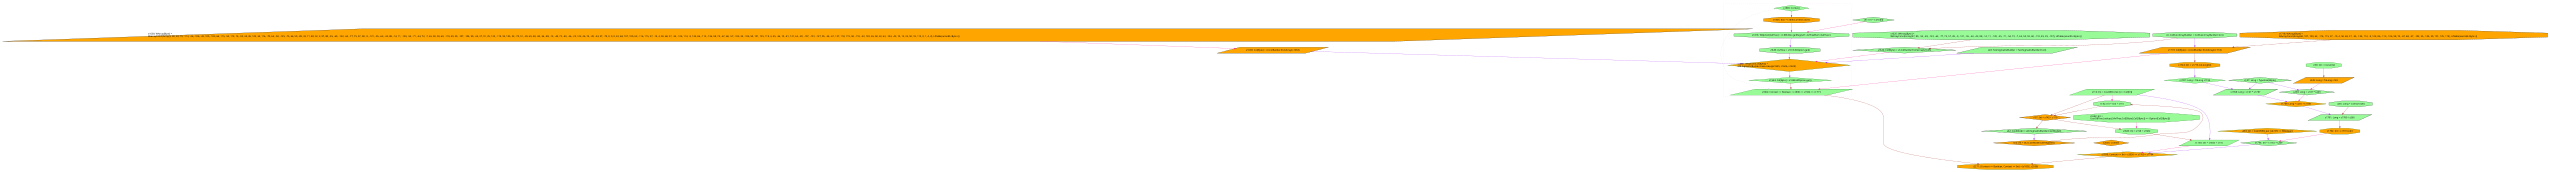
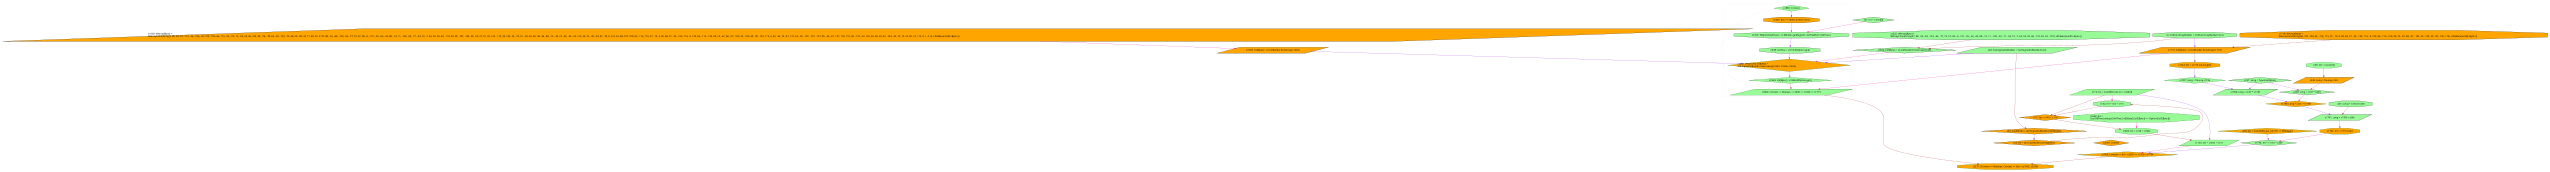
(2040, 124) -> (2015, 93)
(2034, 131) -> (2034, 131)
